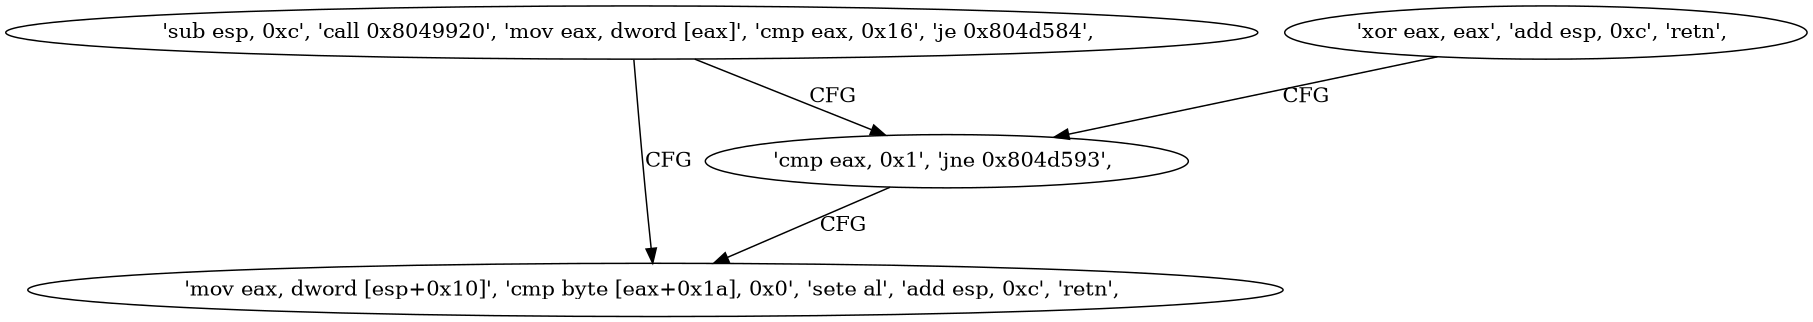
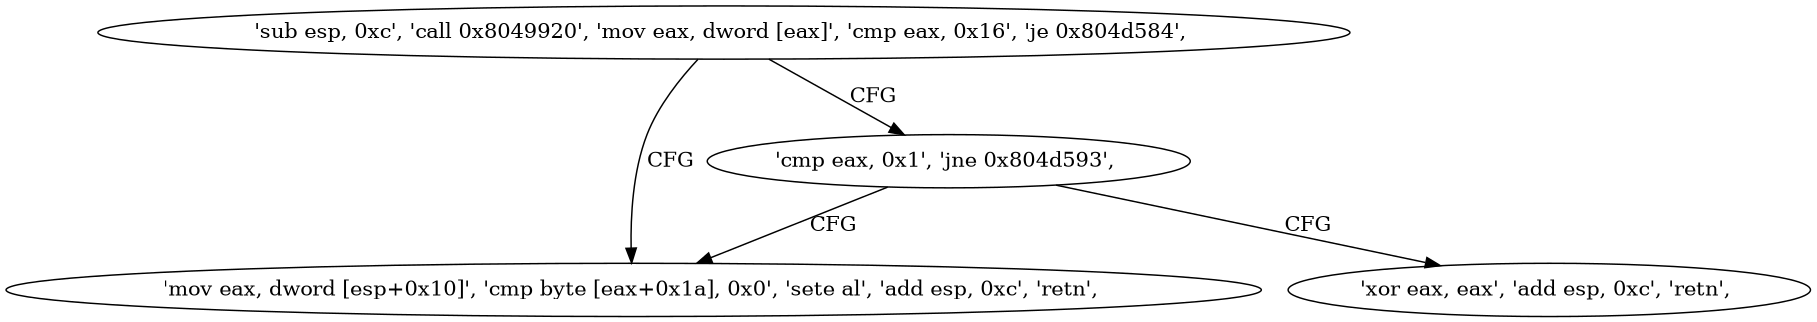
(1253, 95) -> (1241, 224)
